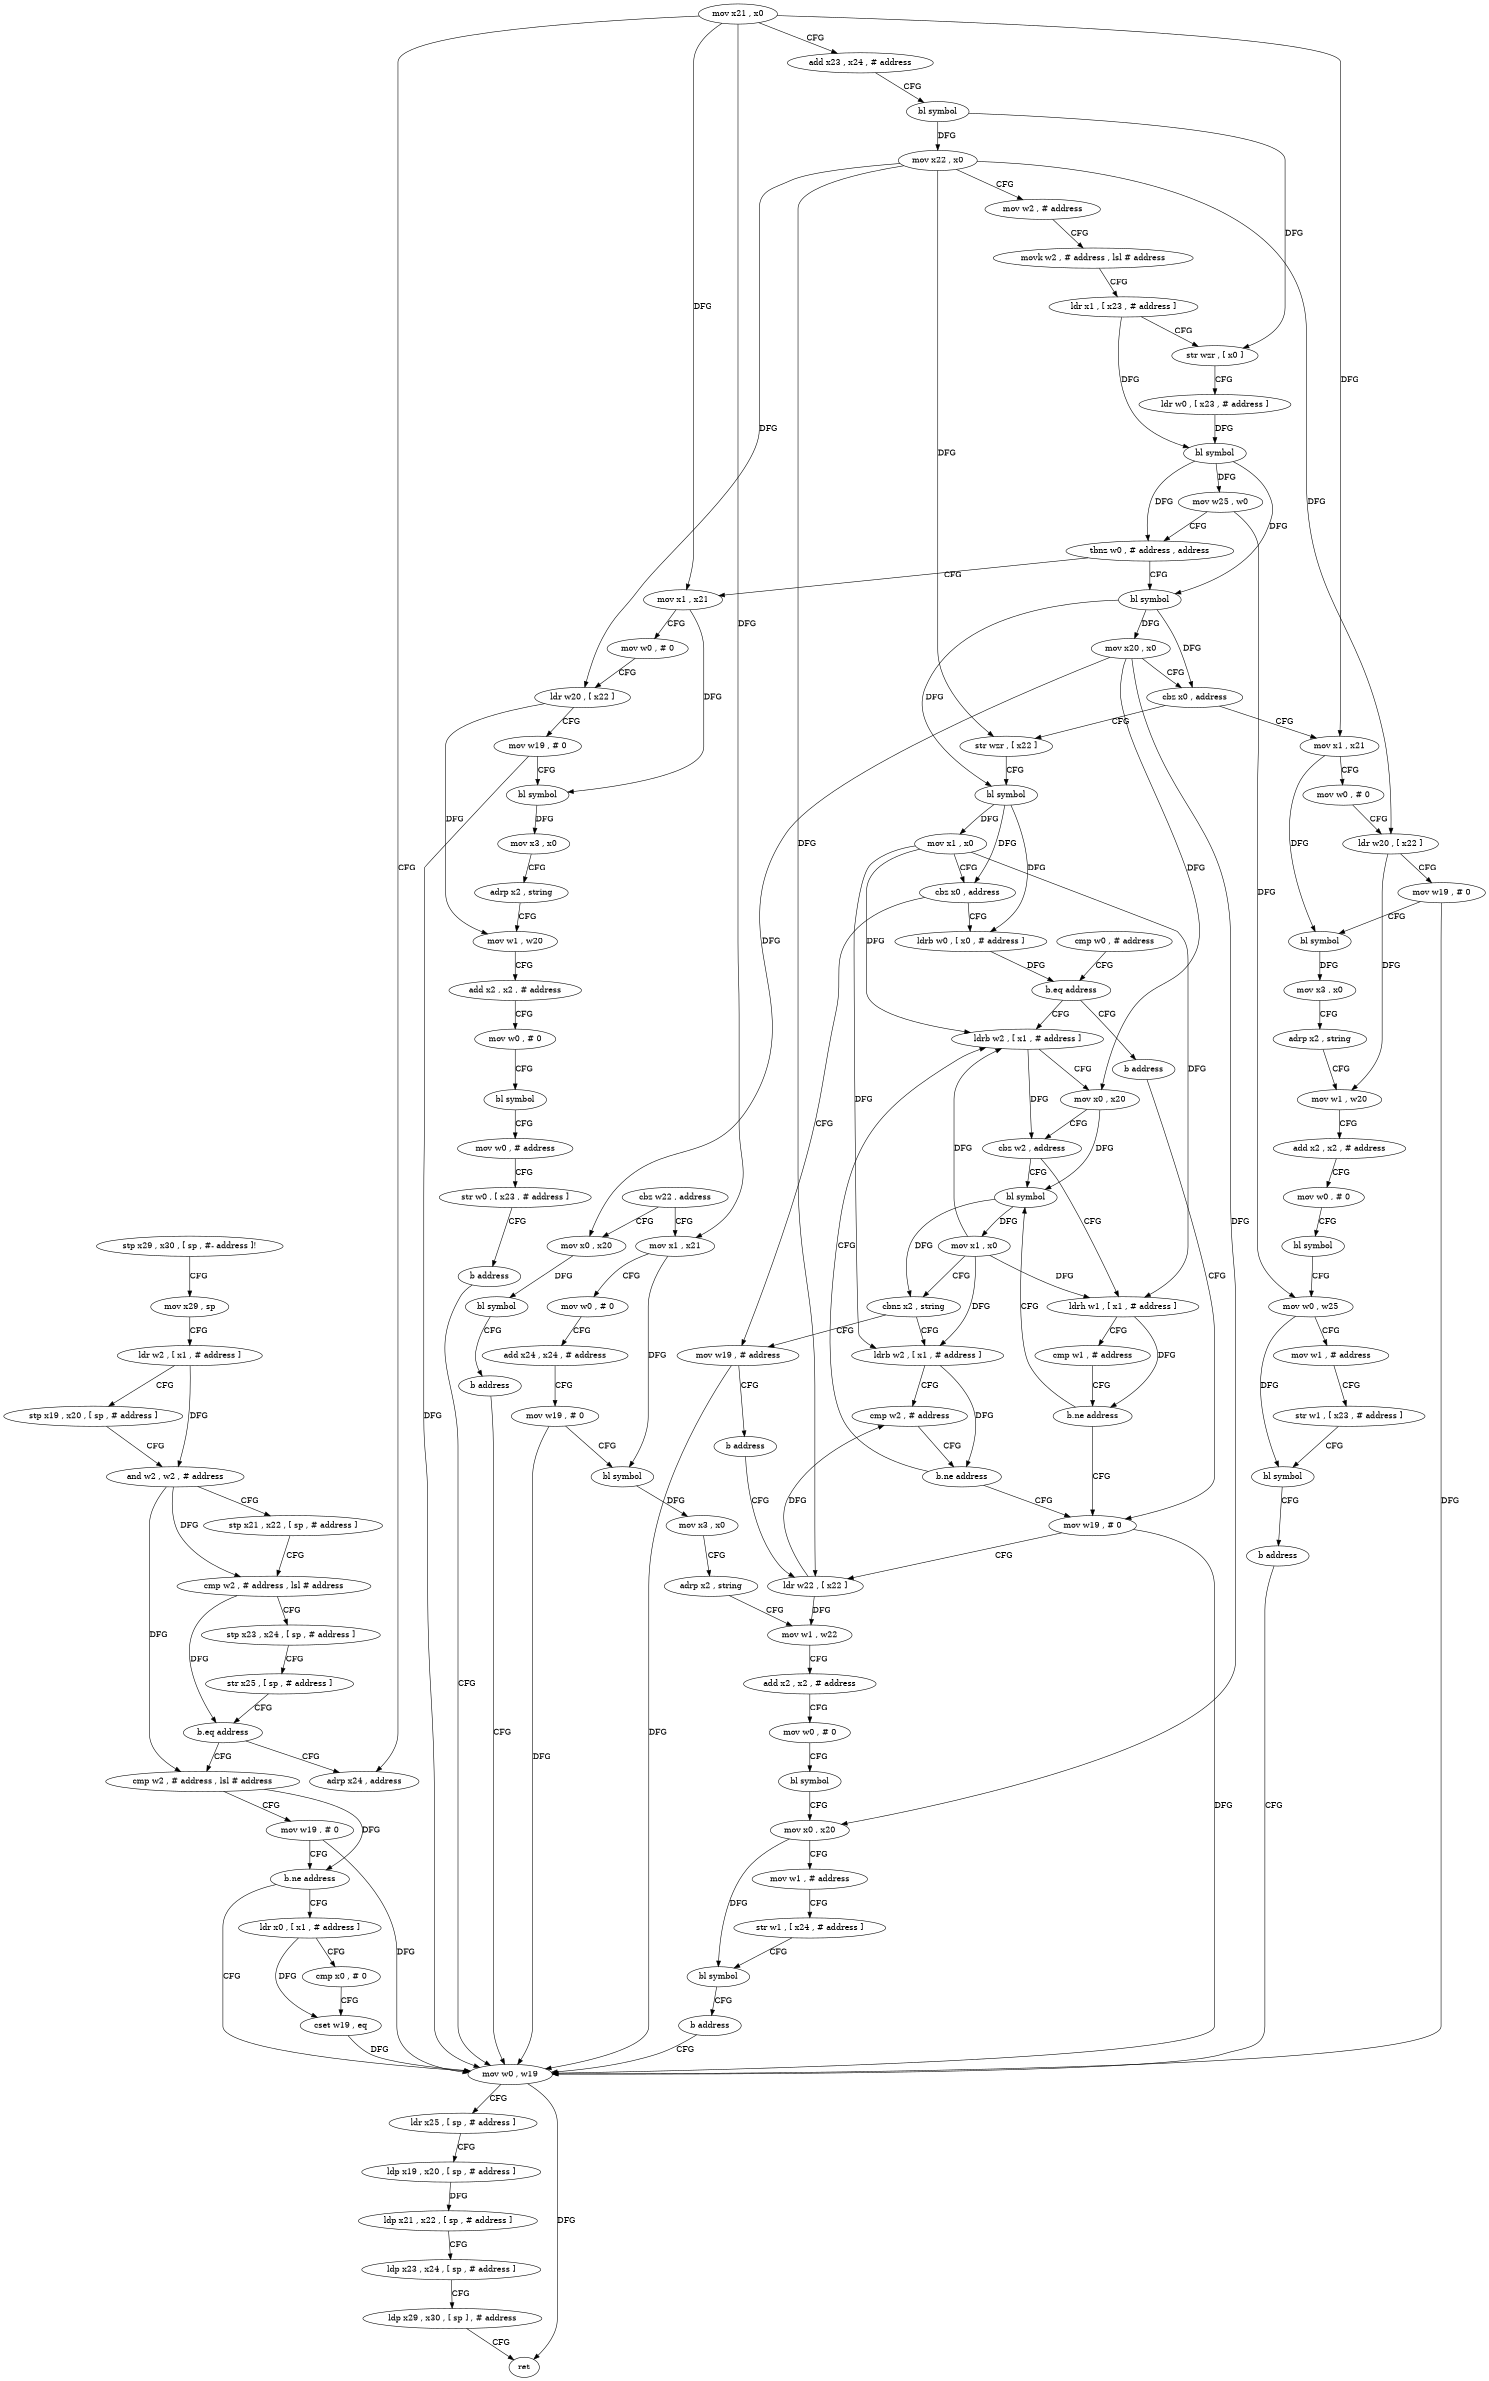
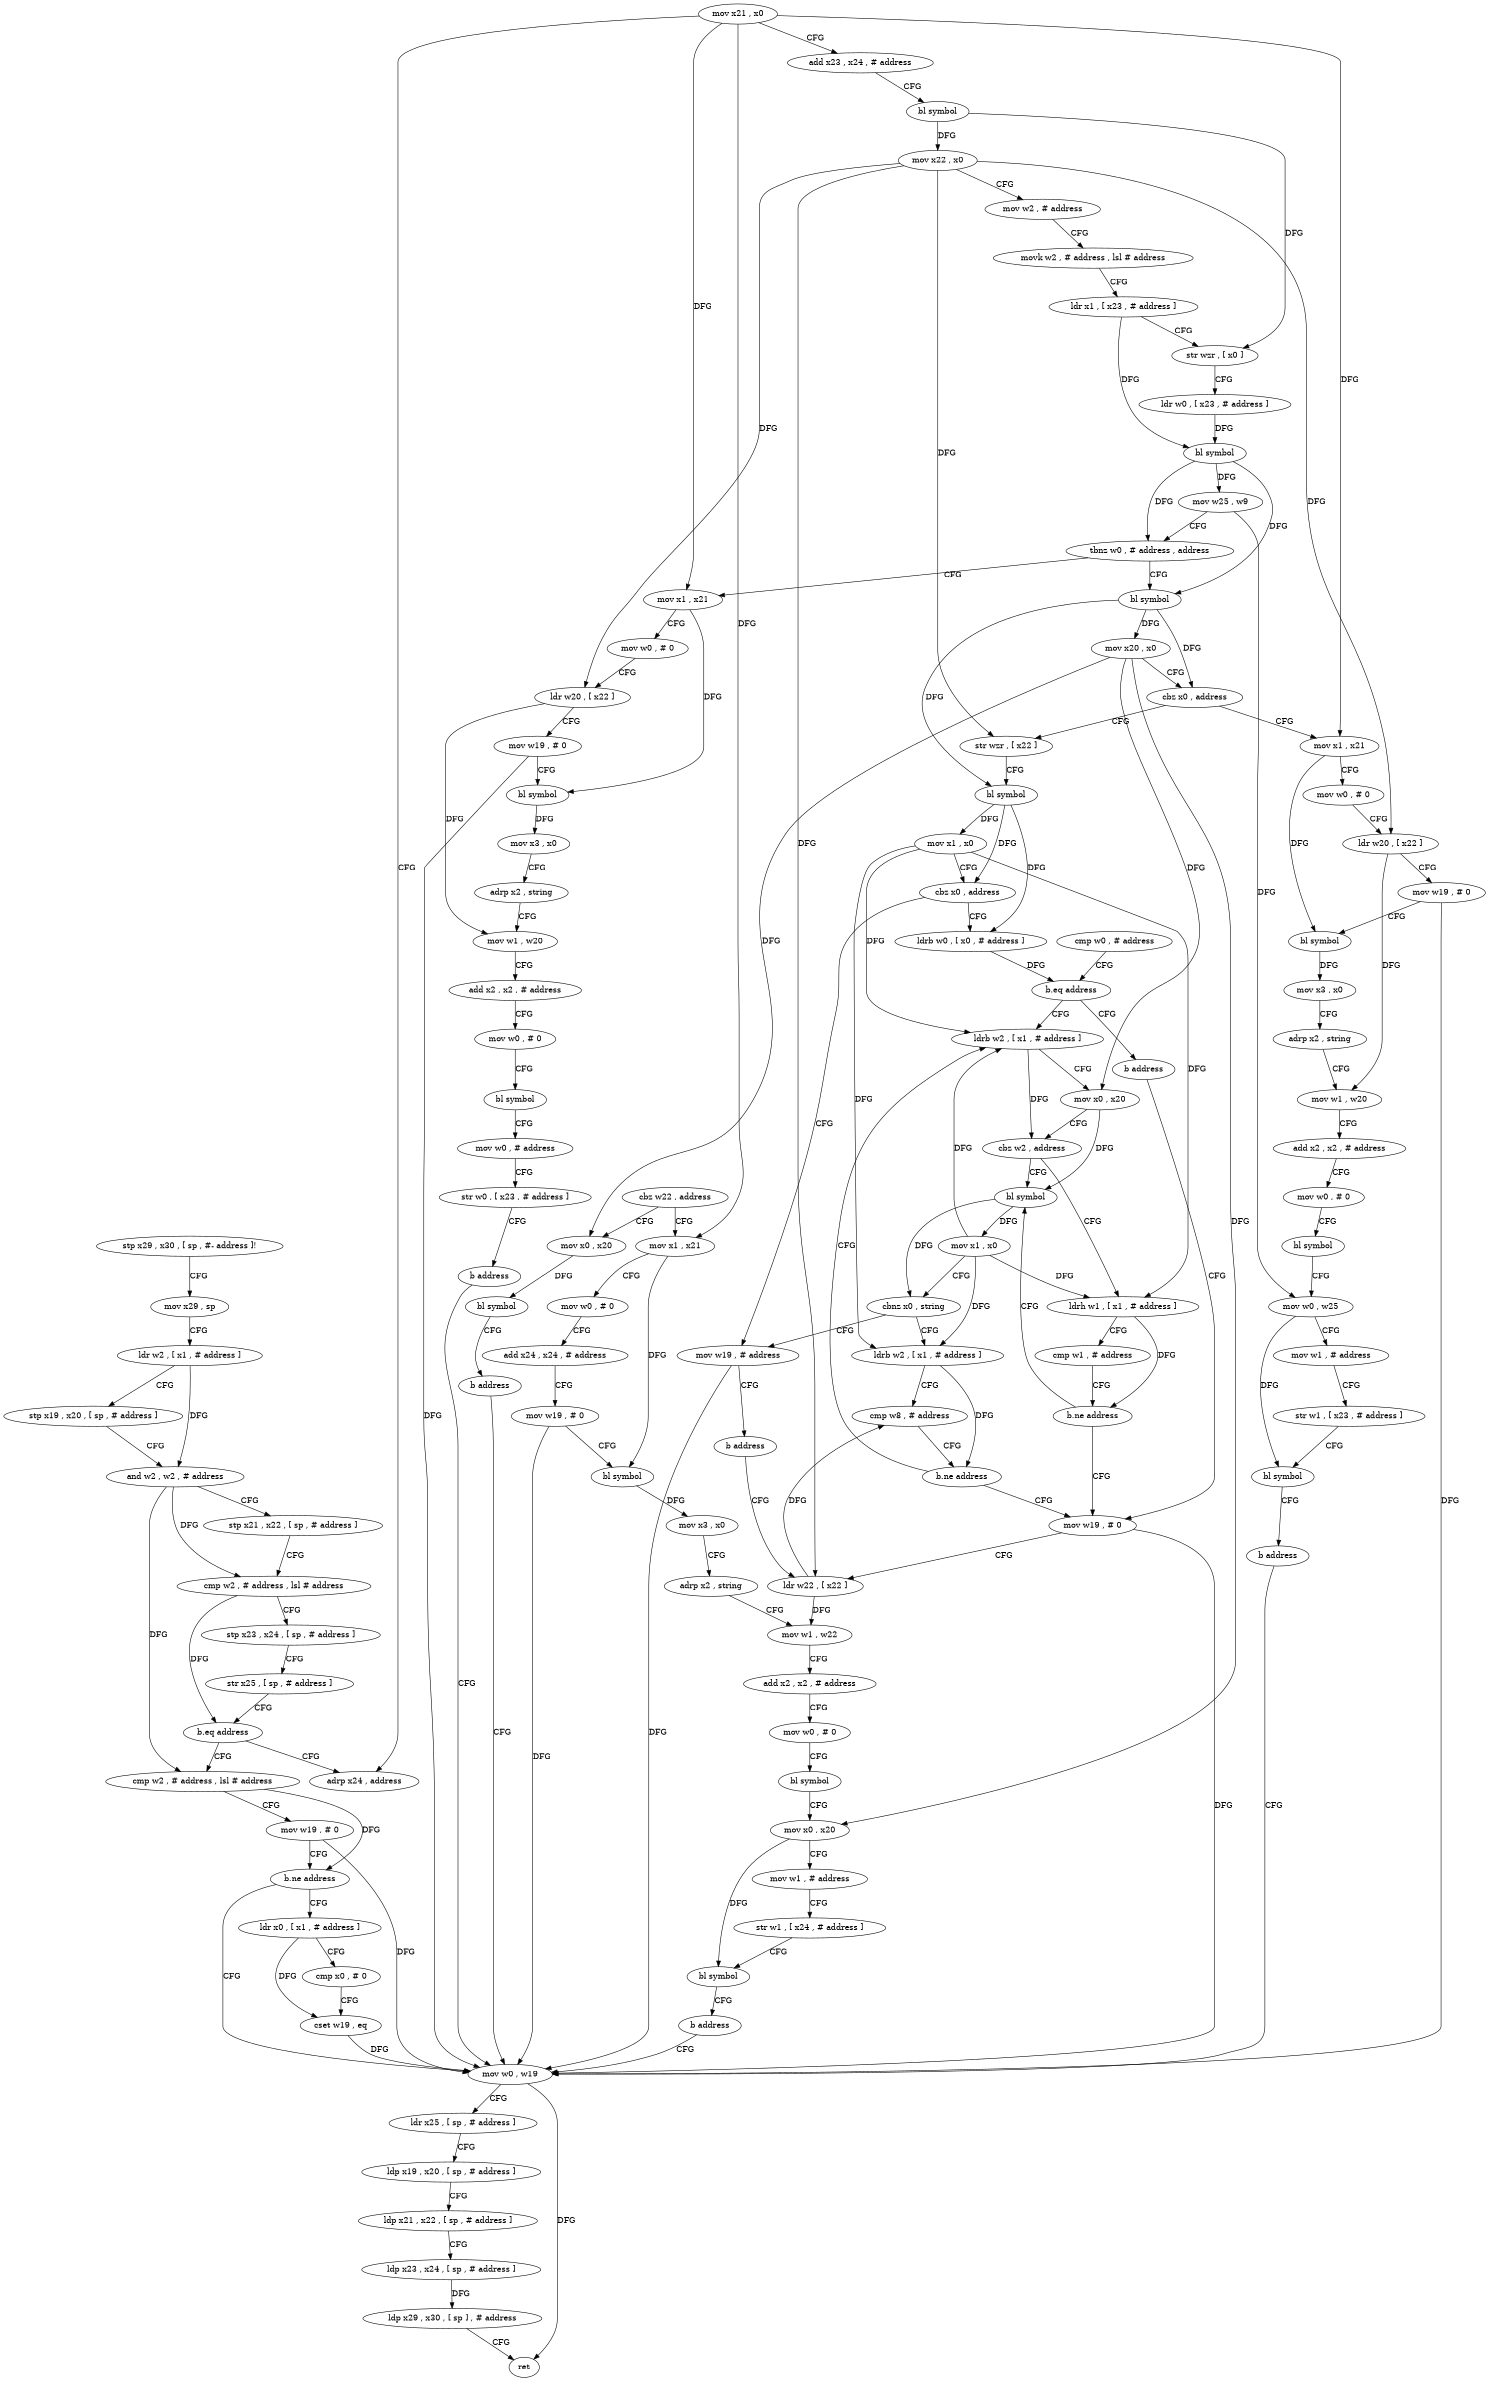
(1221, 502) -> (1221, 502)
(914, 1307) -> (914, 1307)
(910, 1416) -> (910, 1416)
(459, 2196) -> (459, 2196)
(461, 2294) -> (461, 2294)
